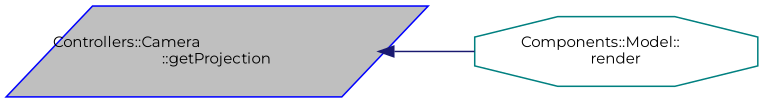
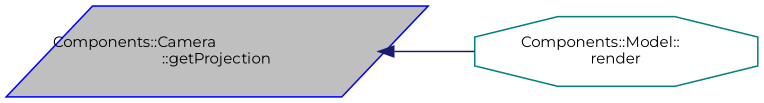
(217, 51) -> (217, 51)
